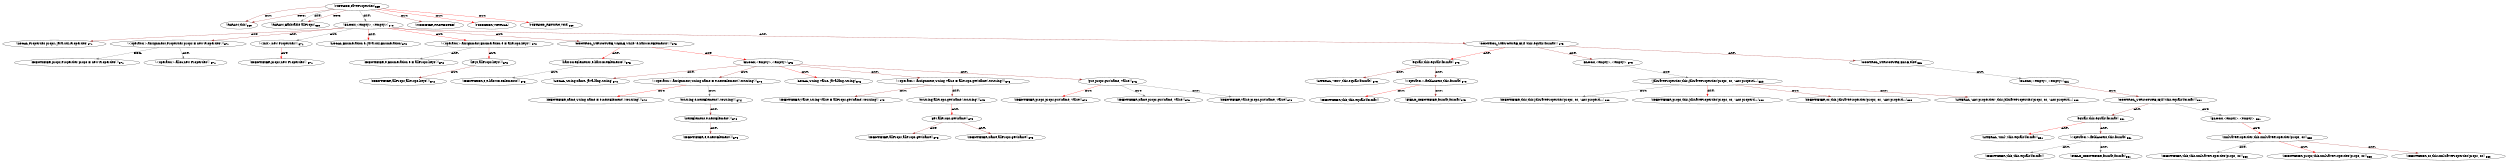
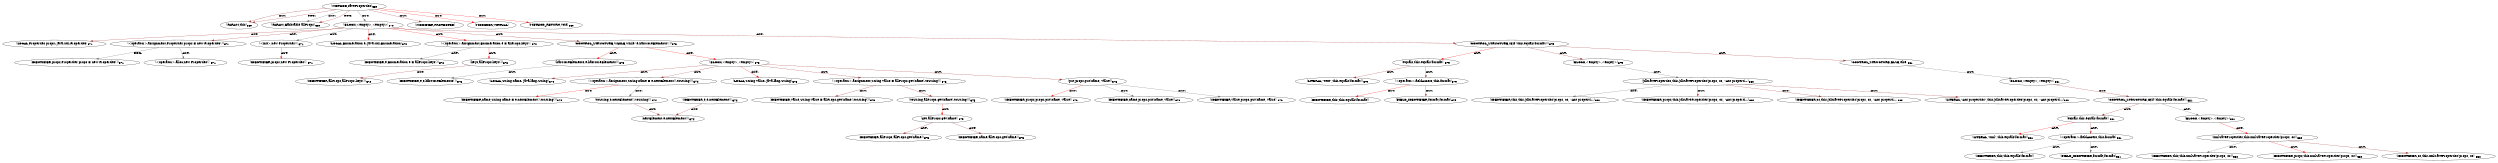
(711, 127) -> (690, 109)
